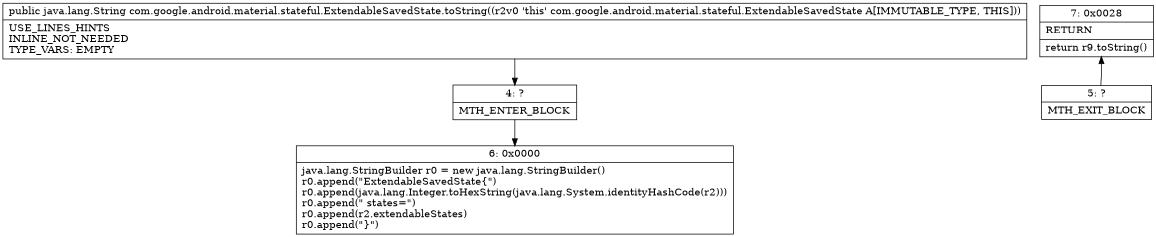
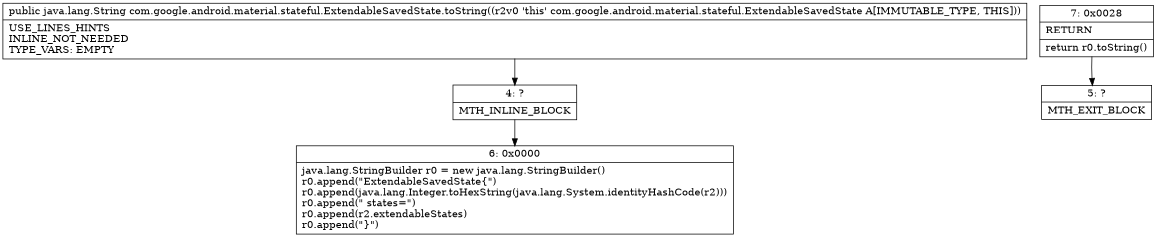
(1097, 48) -> (1097, 48)
(1101, 75) -> (1092, 67)
(514, 111) -> (515, 111)
